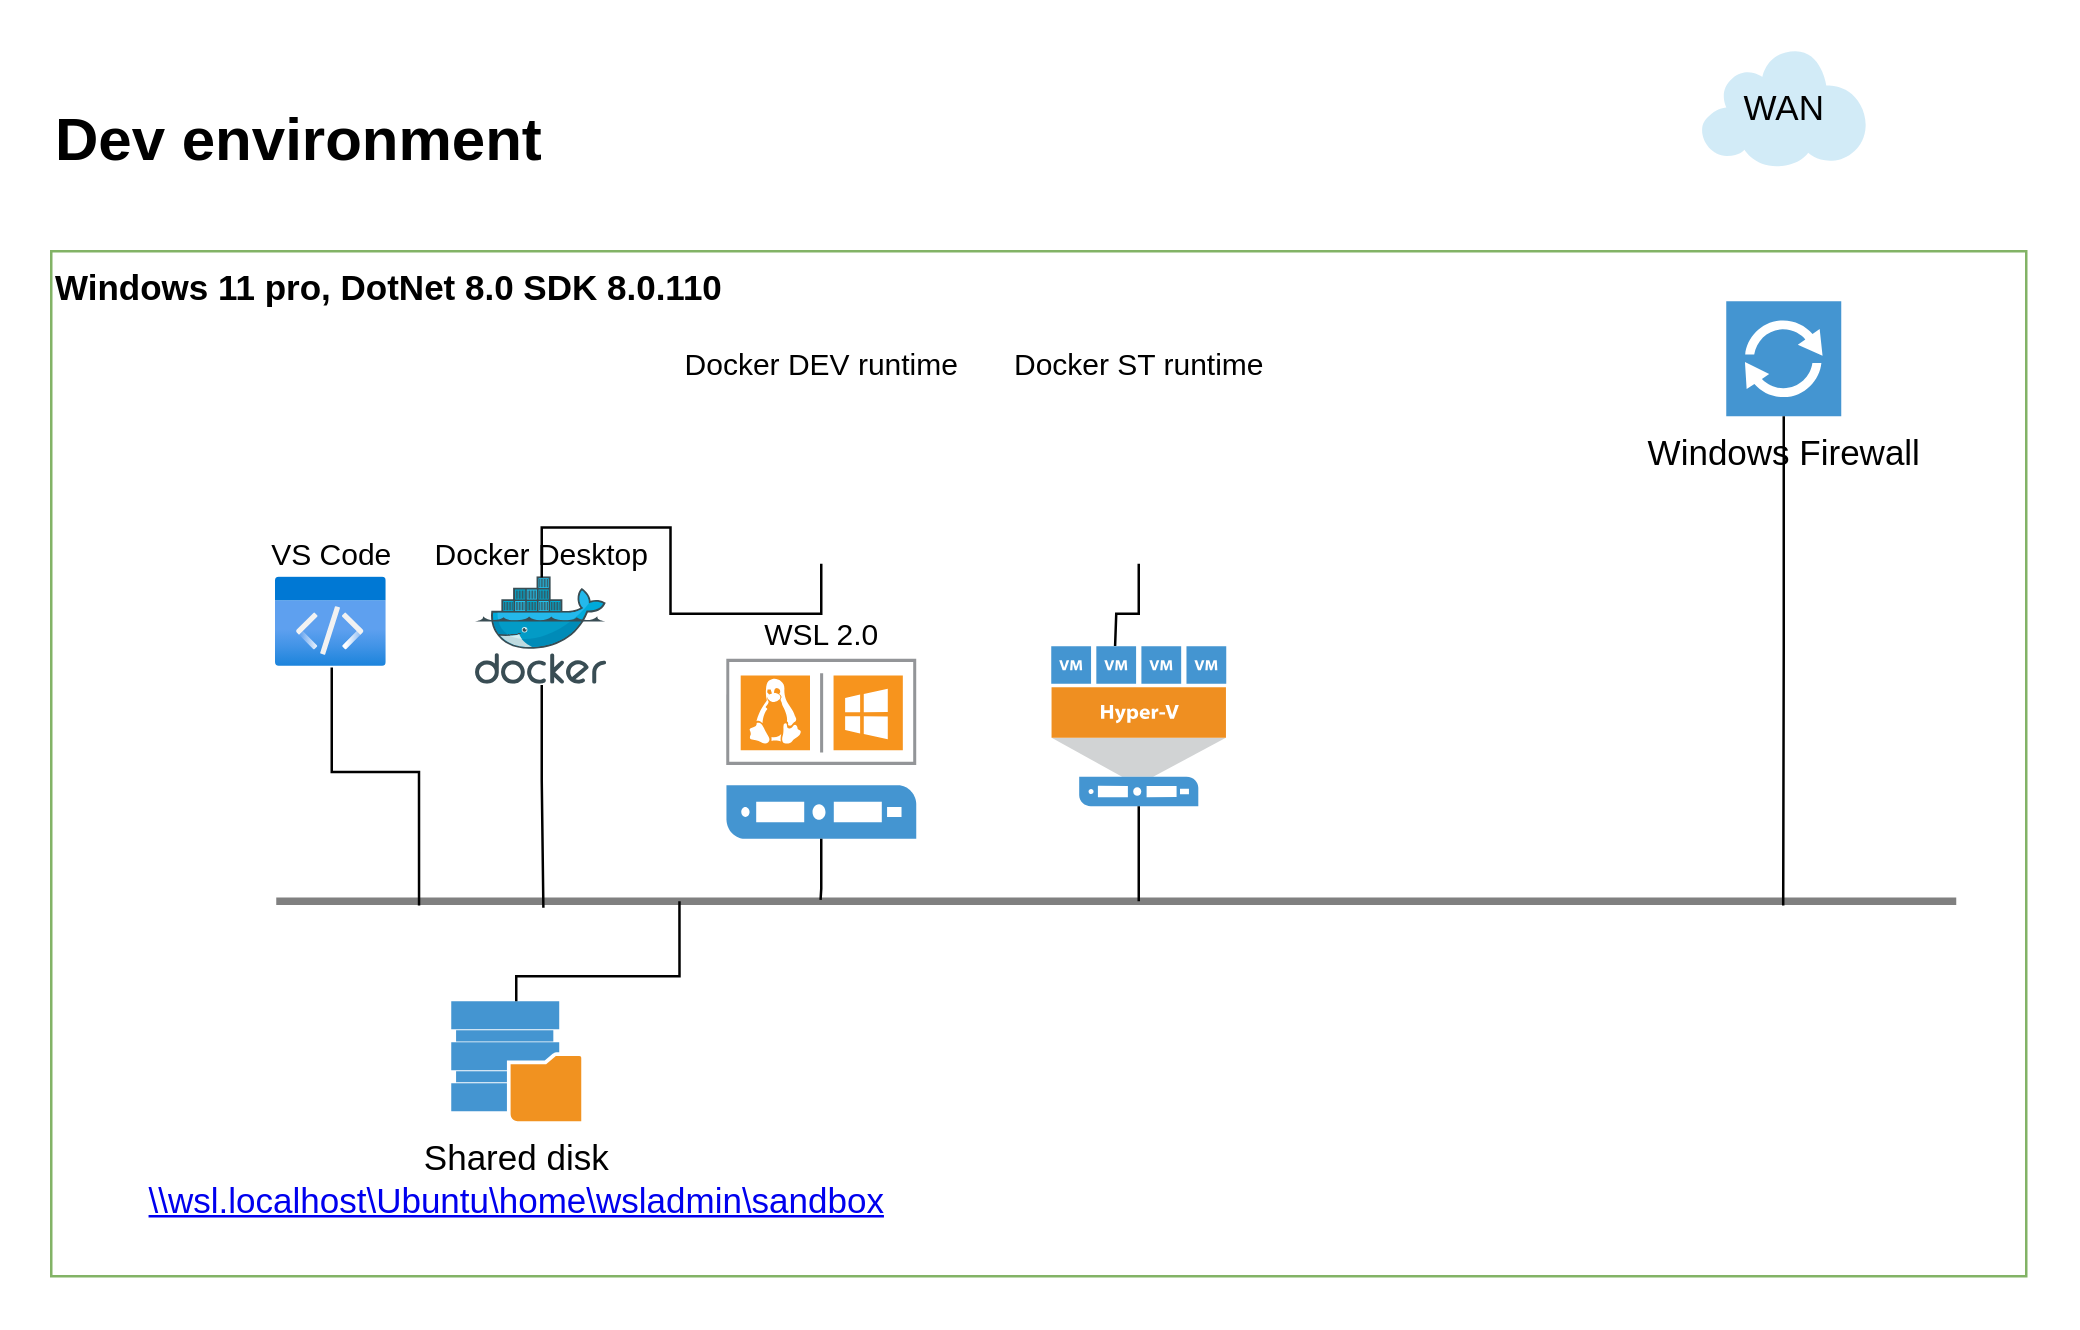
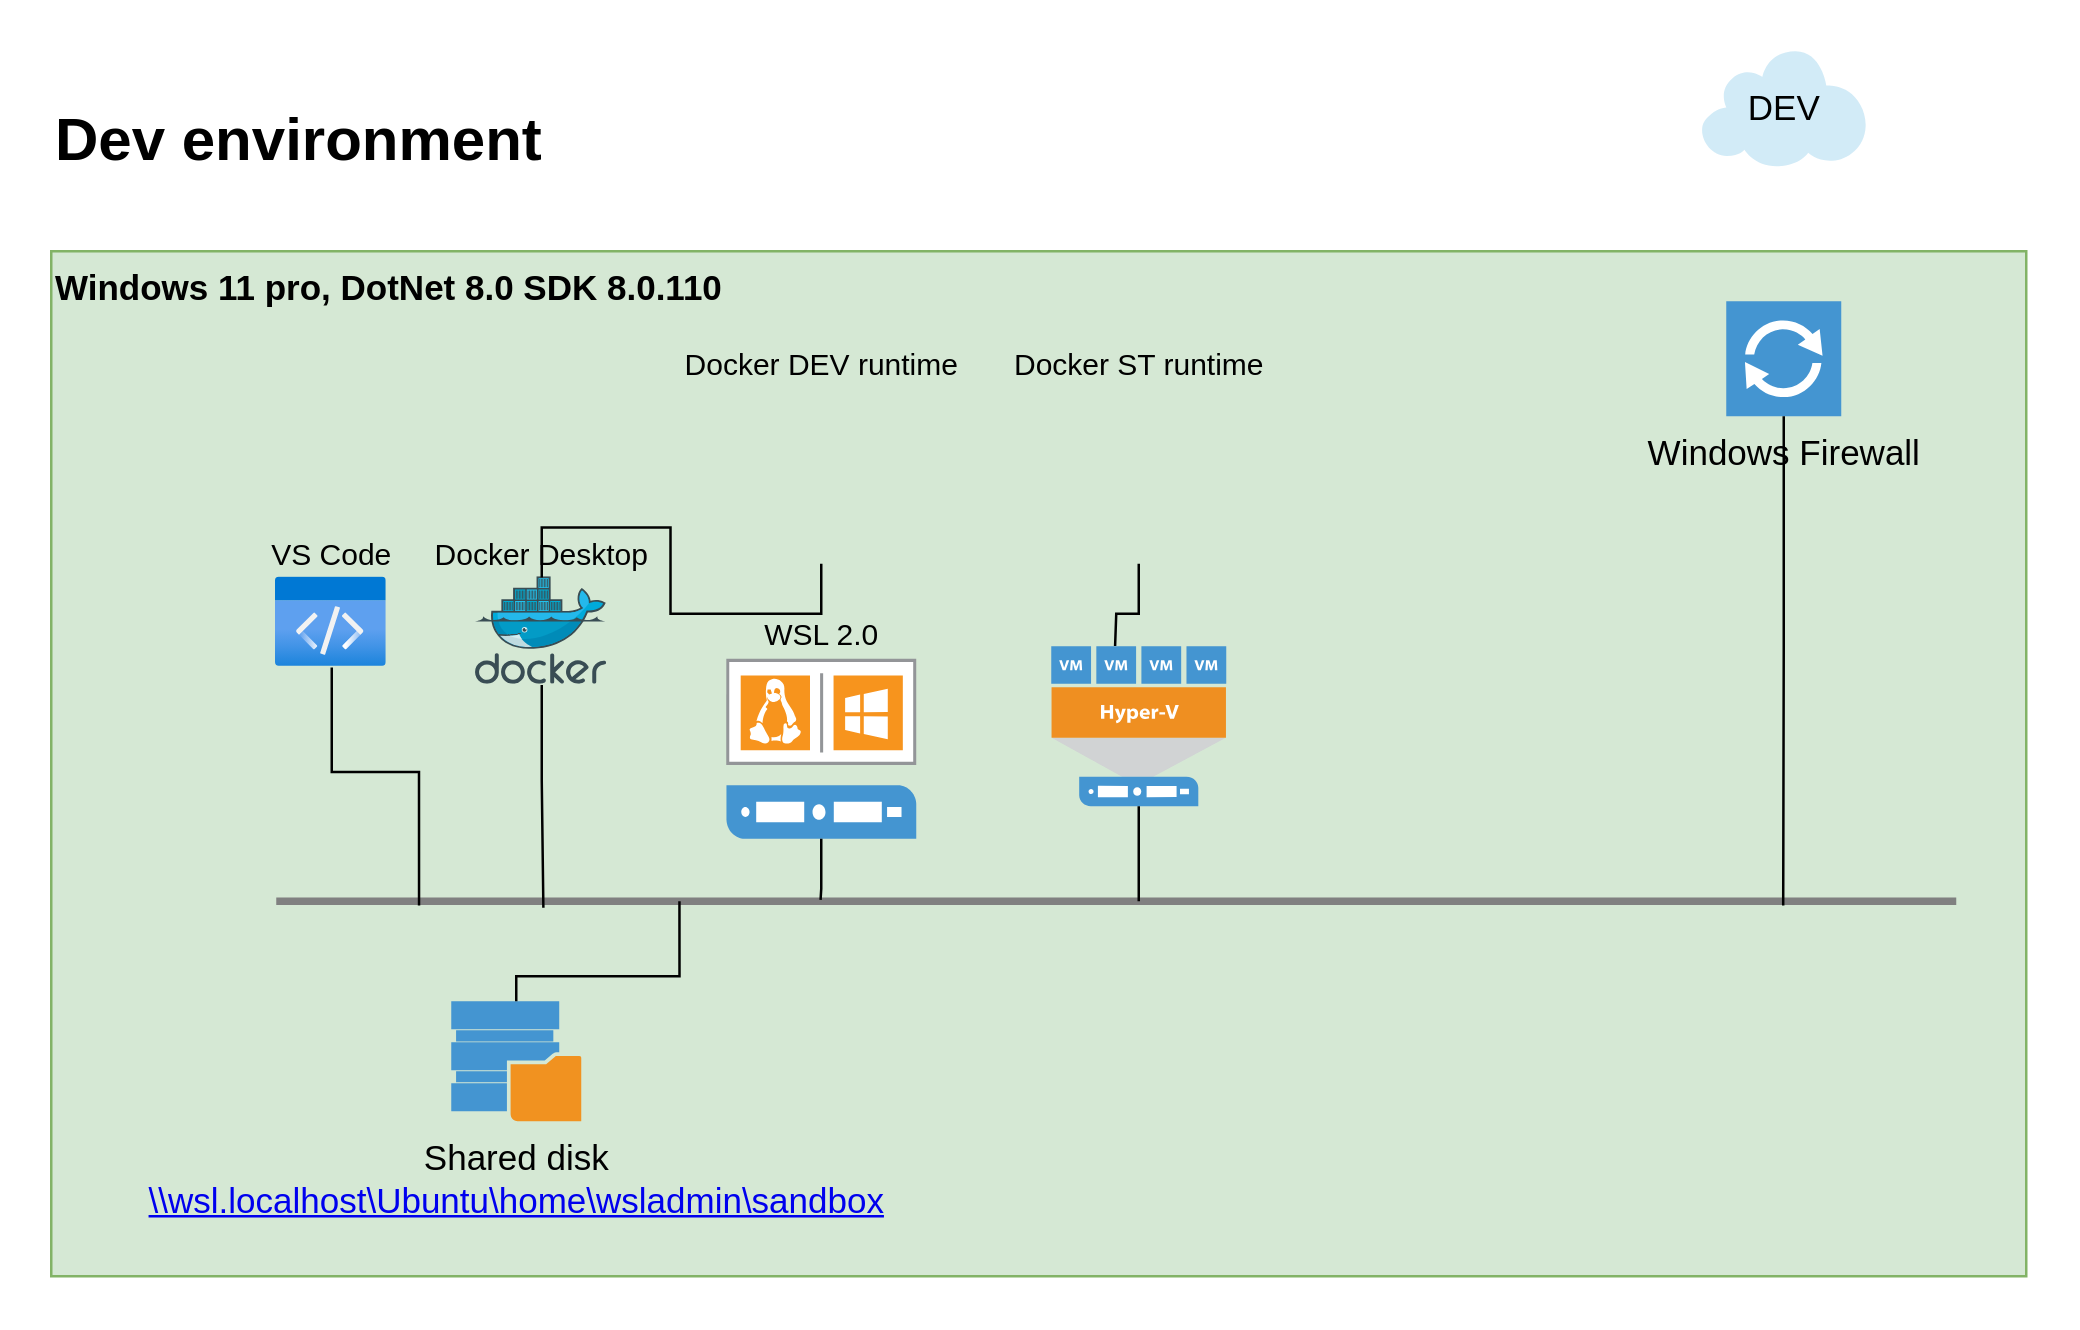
(1785, 109) -> (1785, 109)
(1039, 764) -> (1039, 764)
